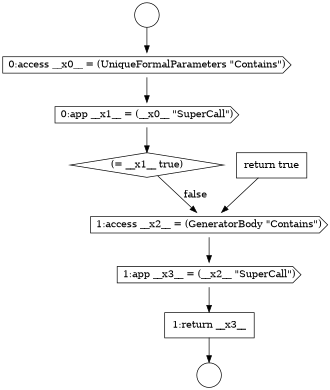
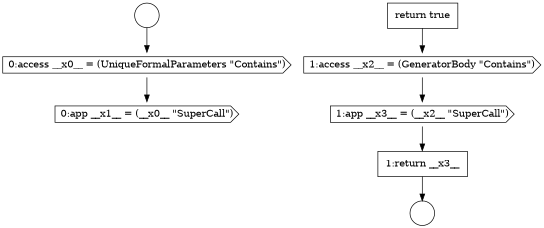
(147, 165) -> none
